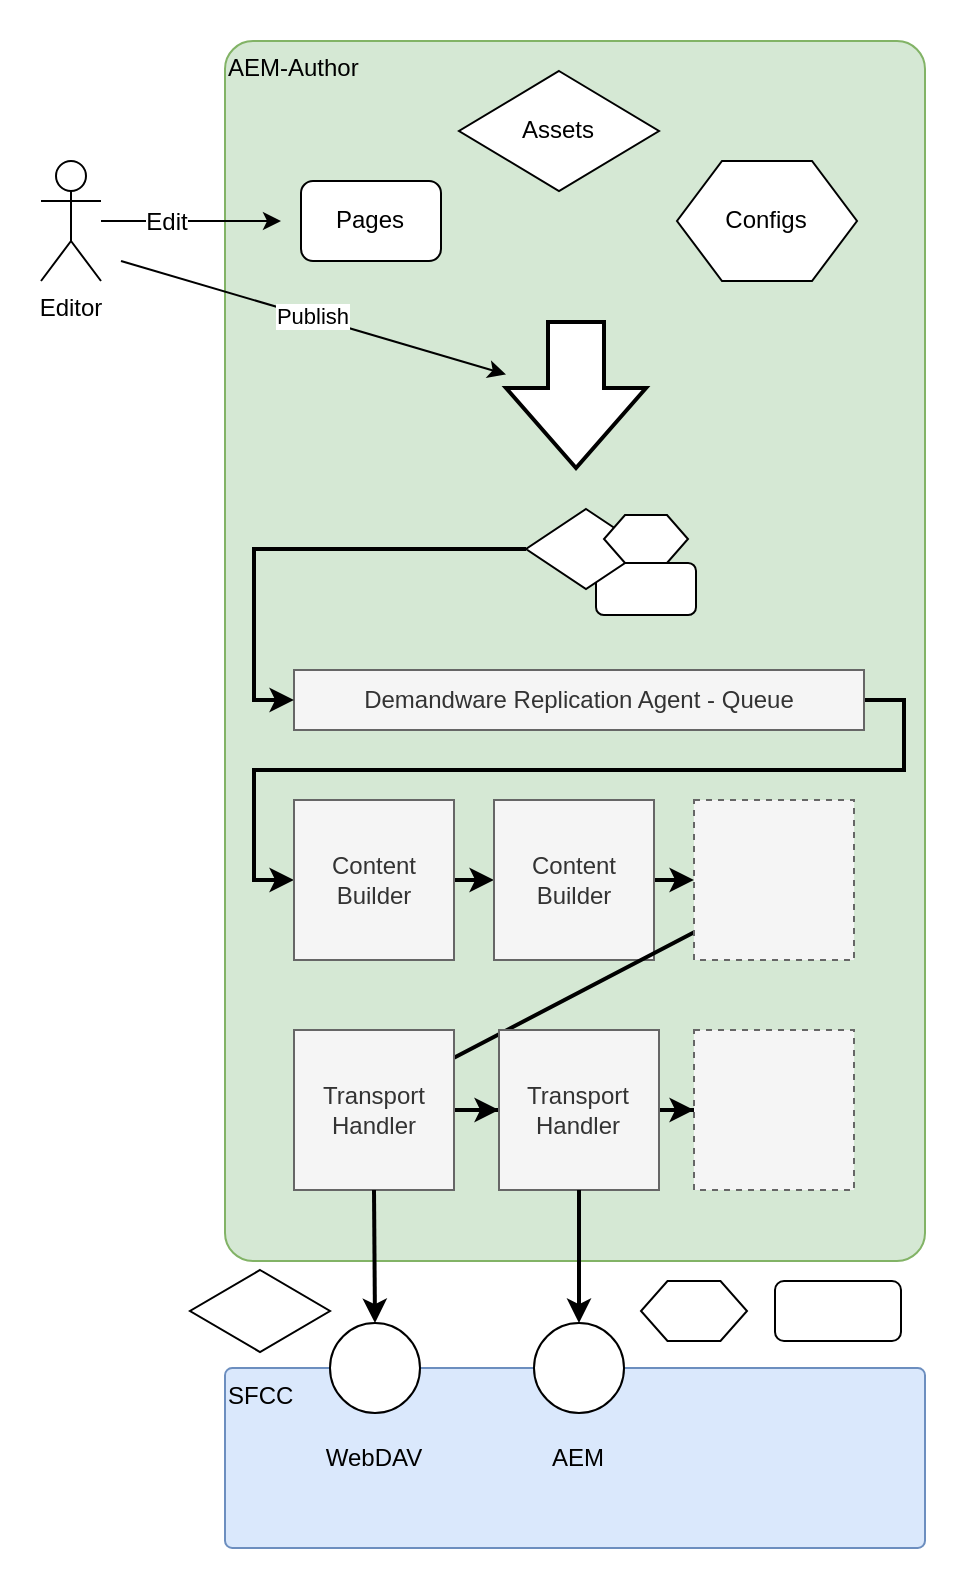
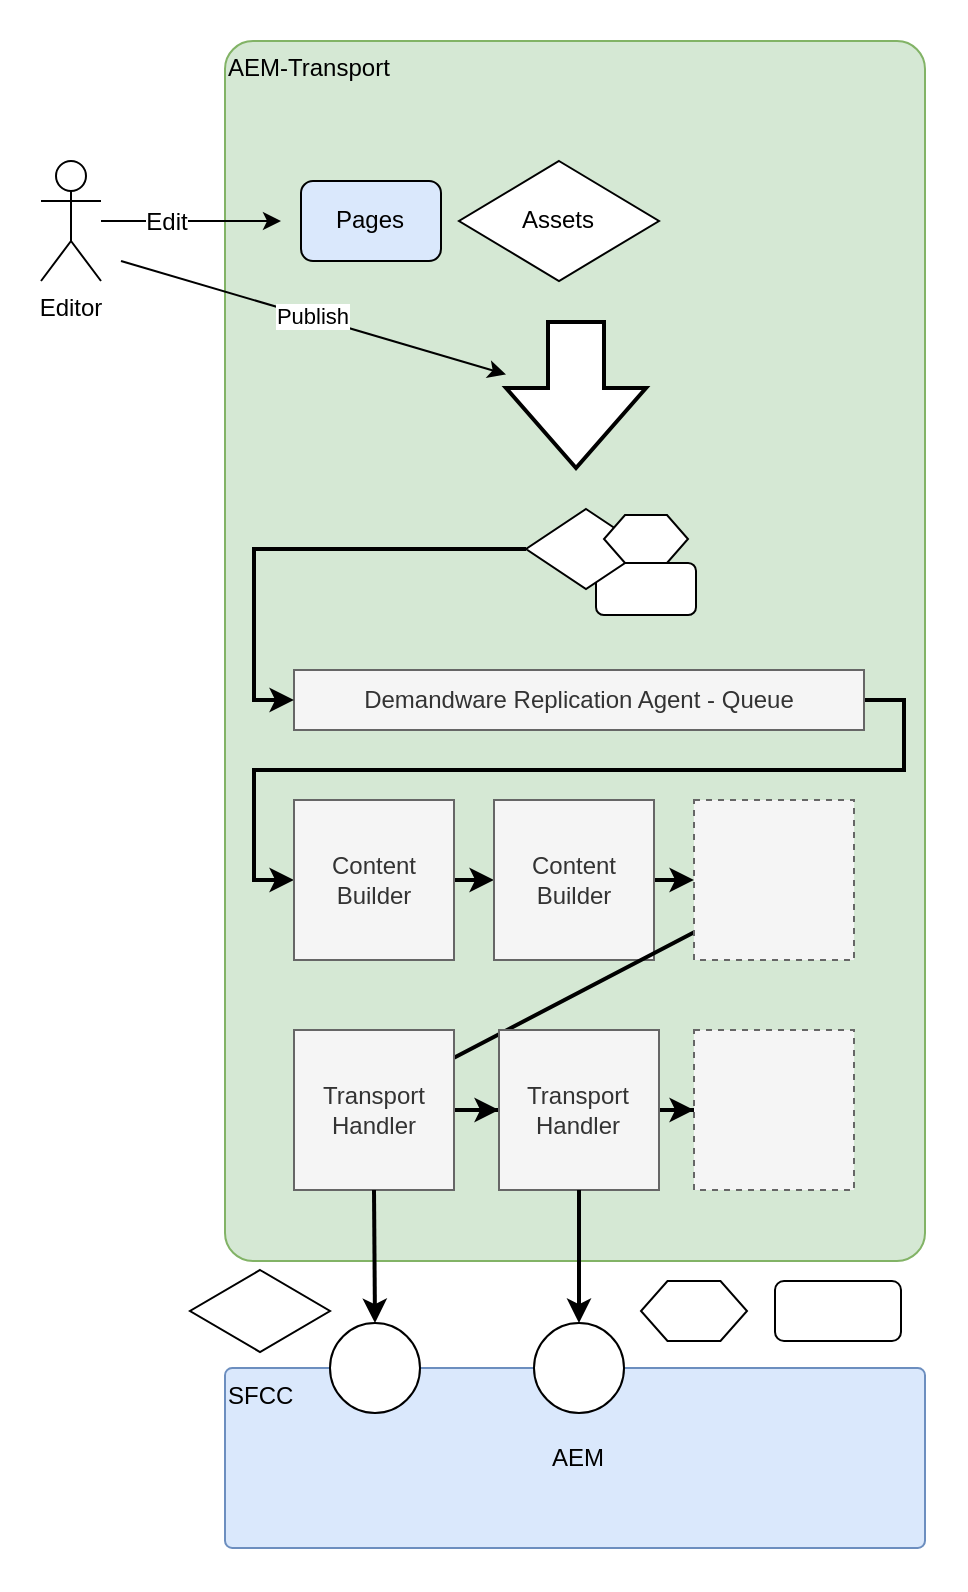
(296, 69) -> (316, 69)
(559, 131) -> (559, 221)
(371, 221) -> (371, 221)
(767, 221) -> none
(375, 1458) -> none
